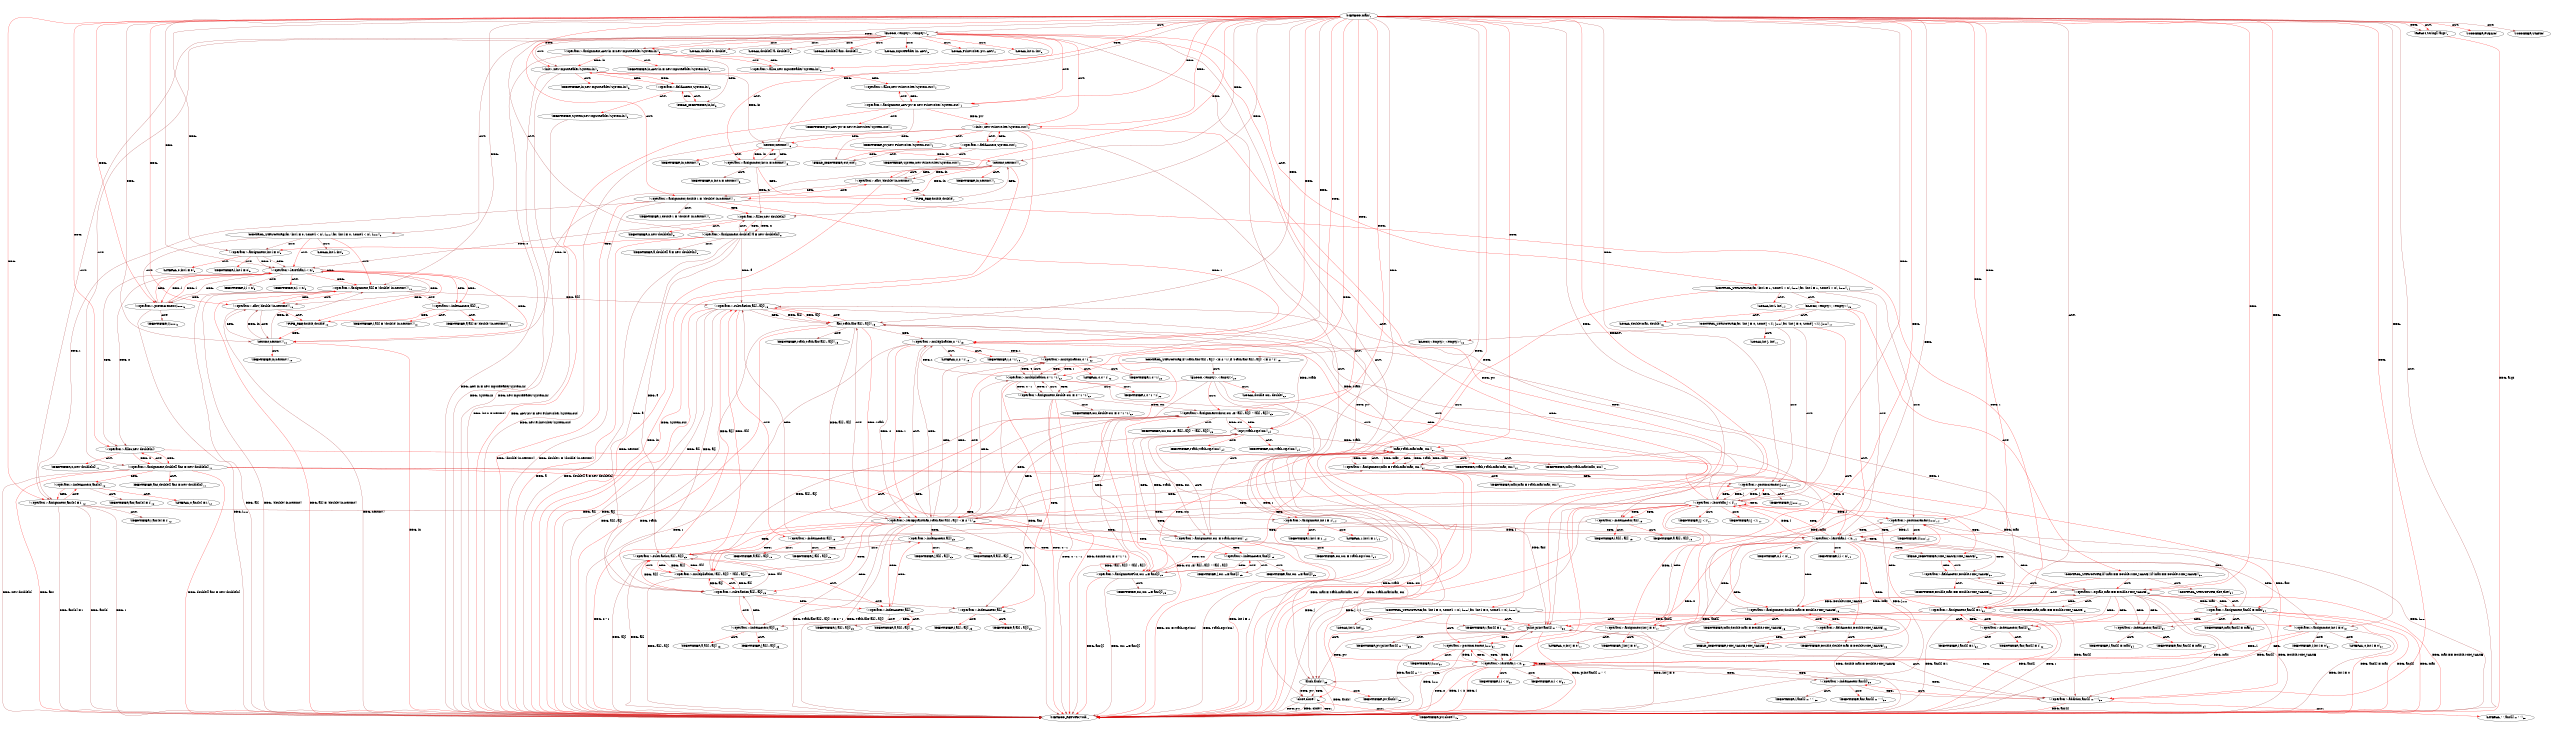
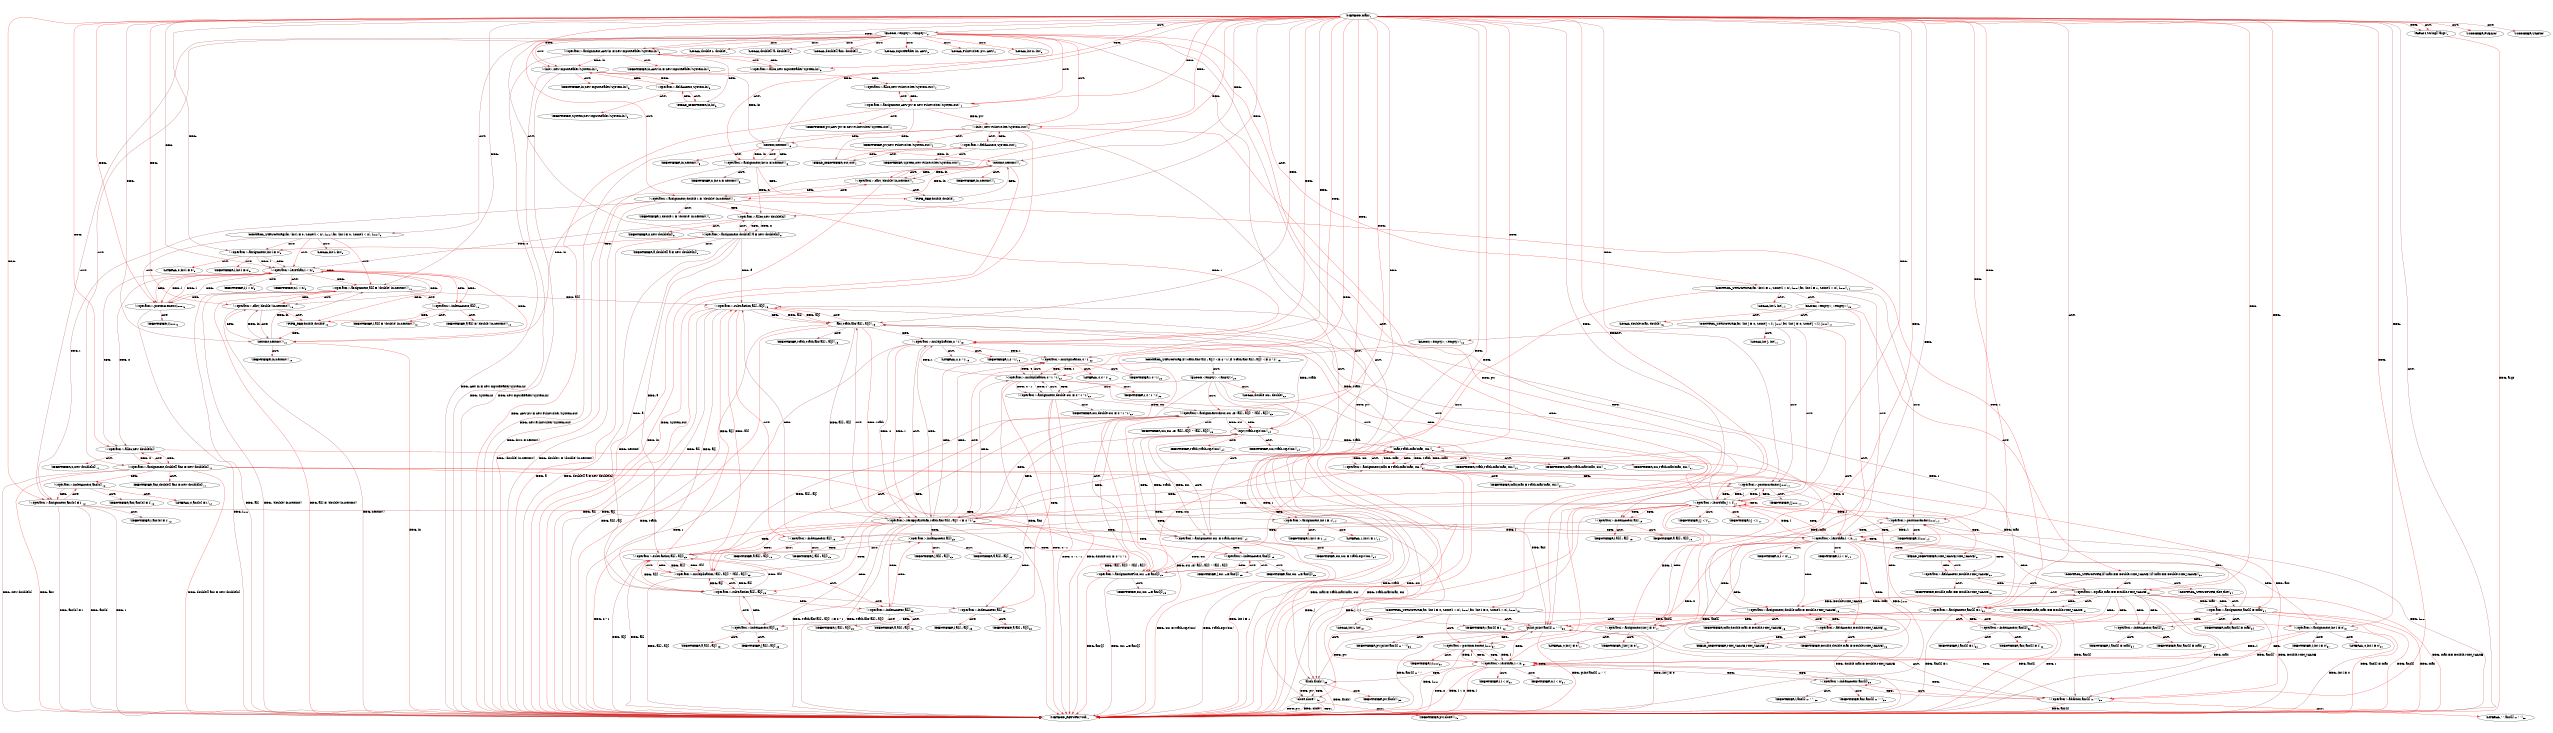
none -> (1663, 467)
(469, 654) -> (492, 630)
